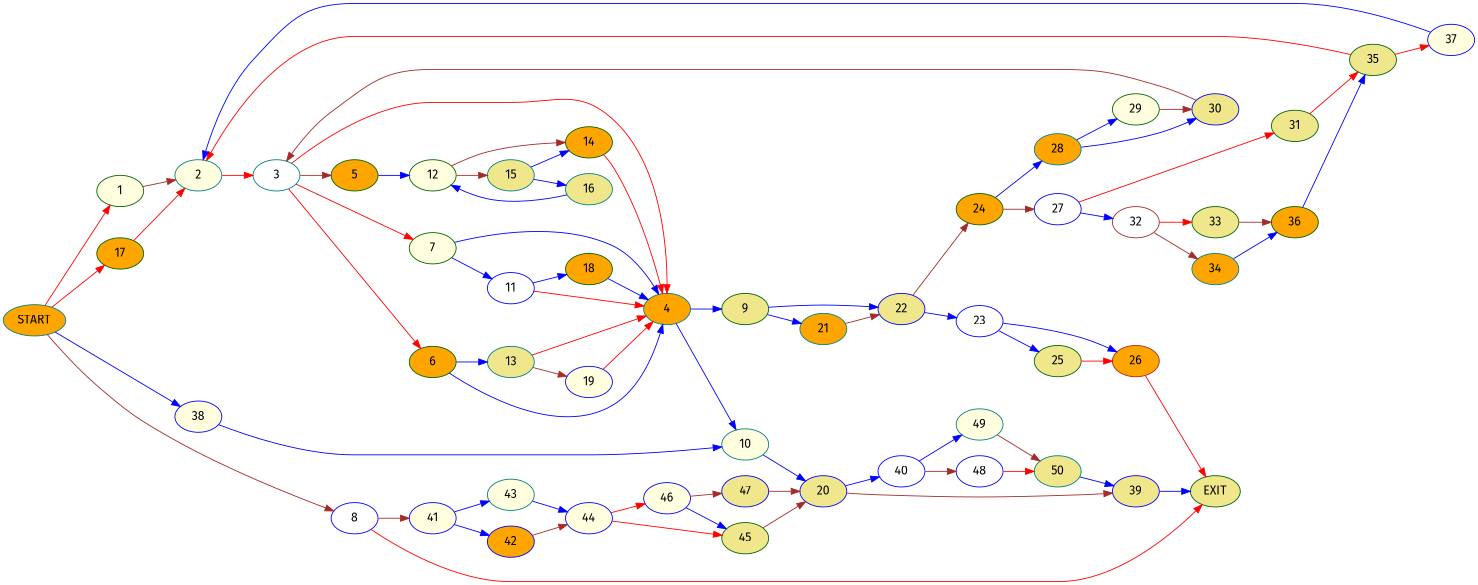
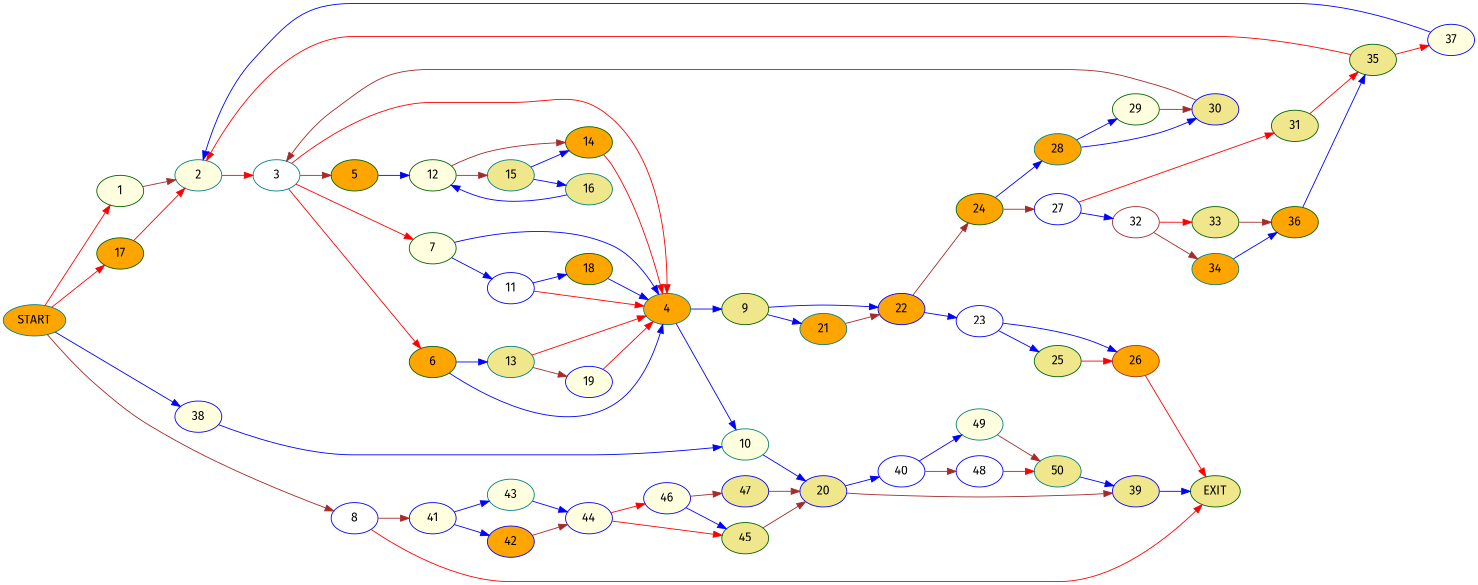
(901, 309) -> (901, 309)
